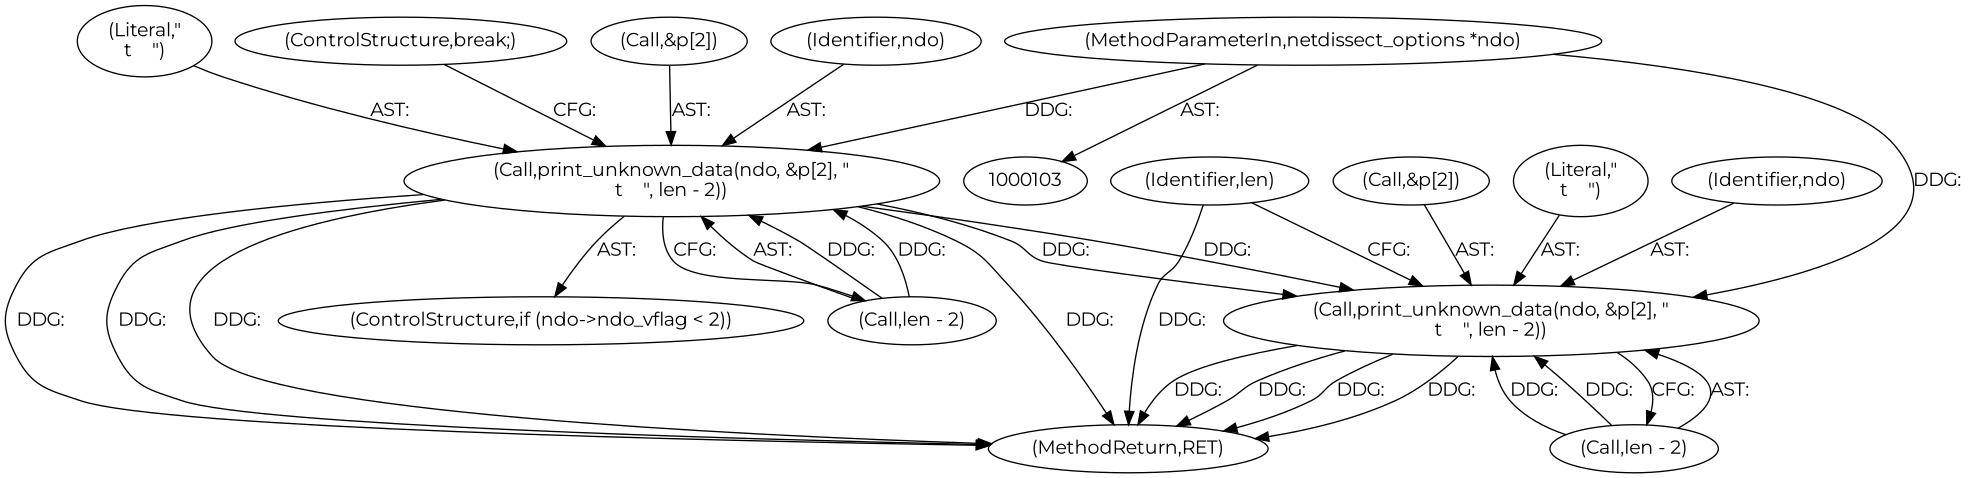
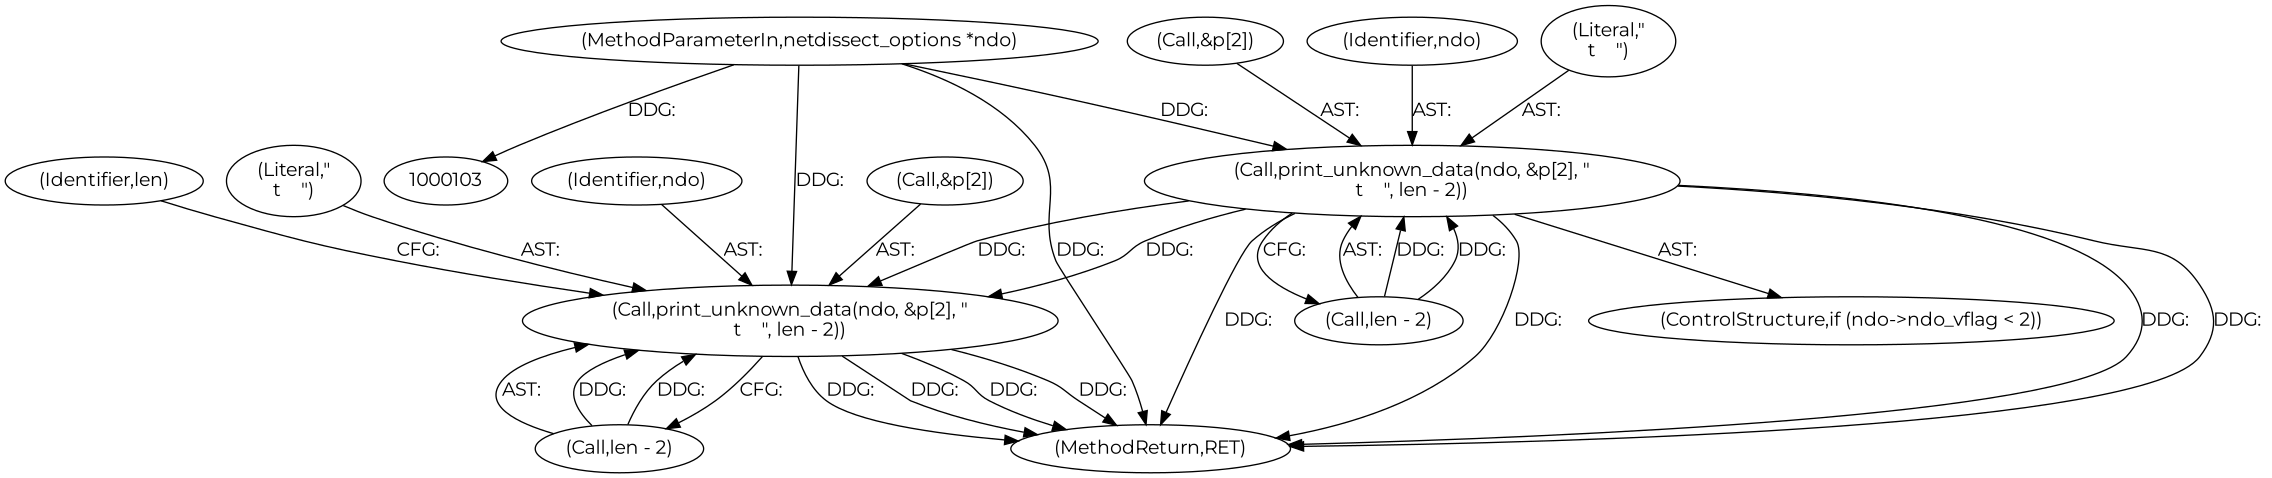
(401, 41) -> none
(1203, 111) -> (654, 111)
(1150, 302) -> (1050, 210)
